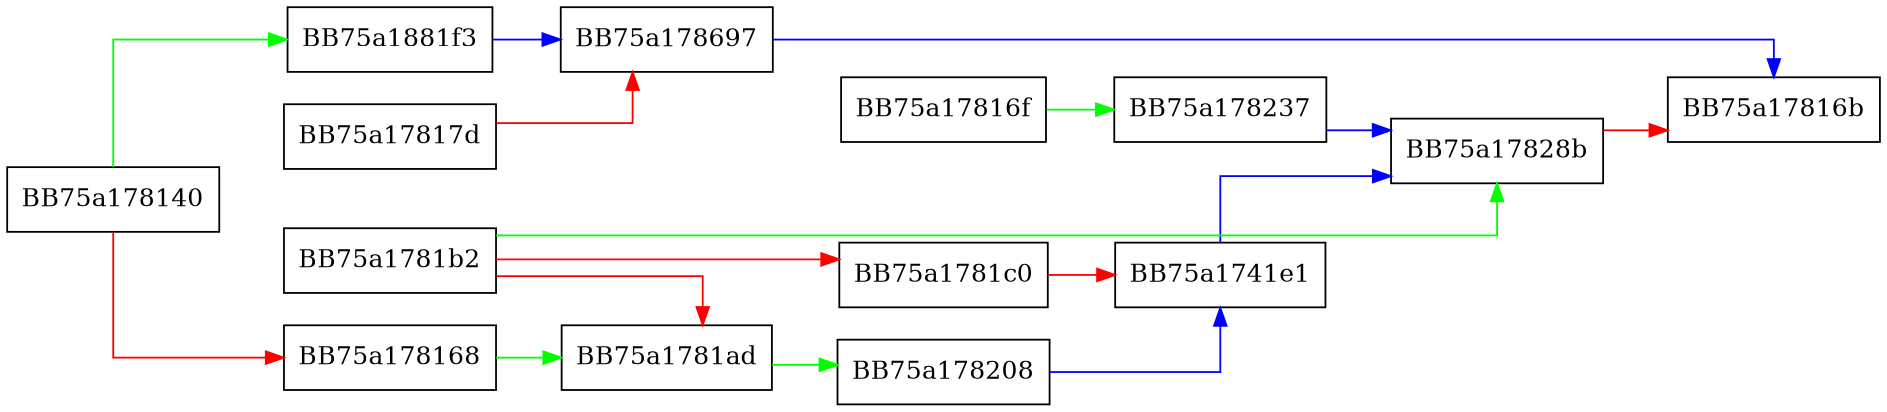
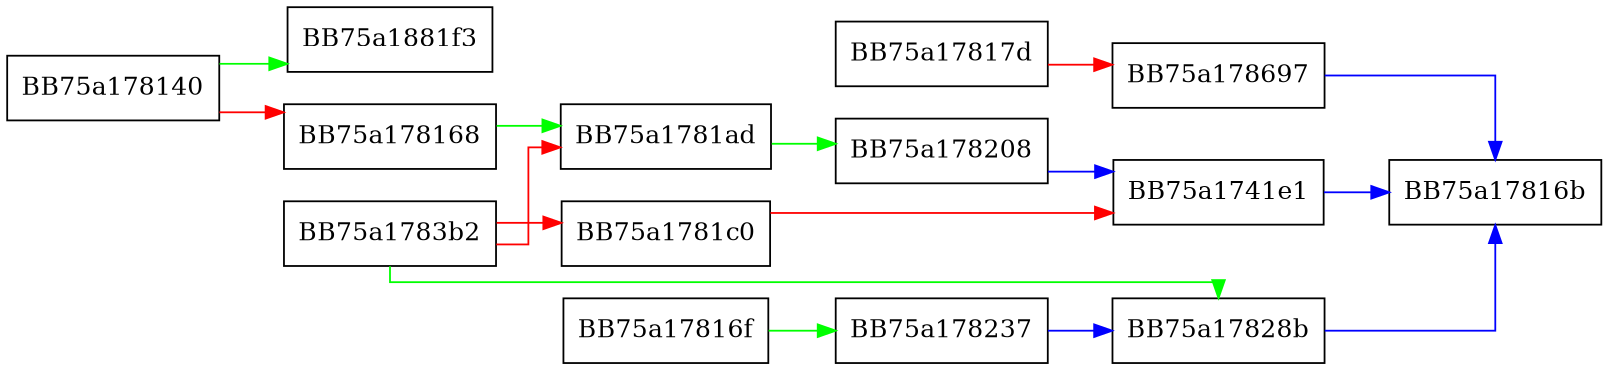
(518, 40) -> none
(1626, 130) -> (1454, 331)
(1263, 176) -> (1348, 192)
(390, 261) -> (390, 234)
